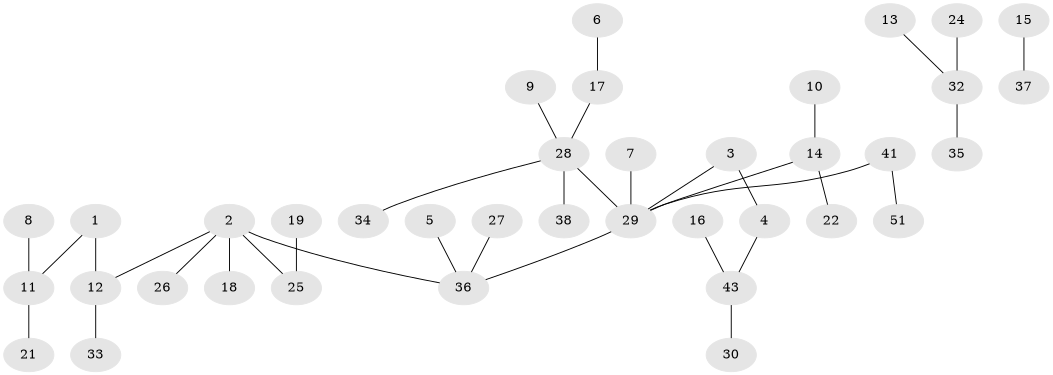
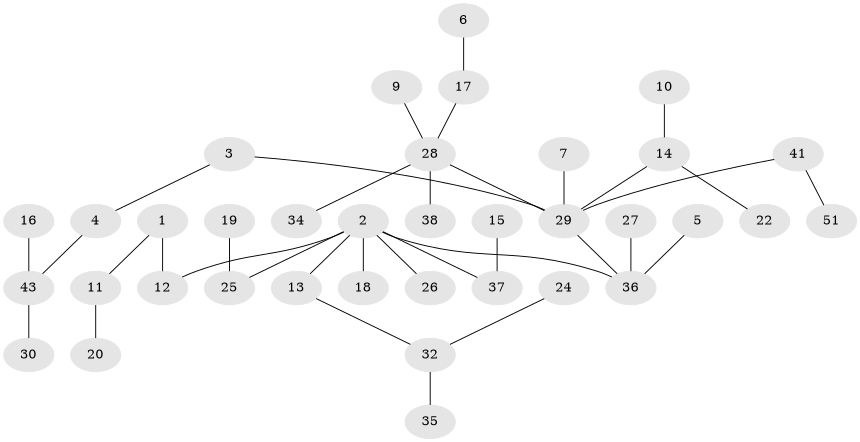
(29, 221) -> none
none -> (330, 254)
none -> (430, 255)
(29, 355) -> (96, 355)
(96, 355) -> none
